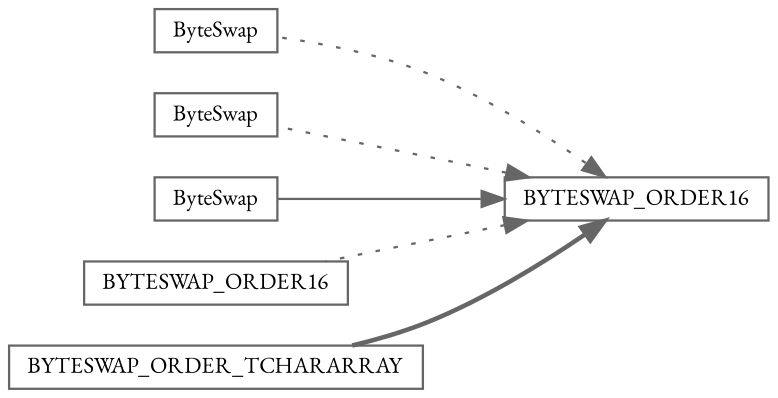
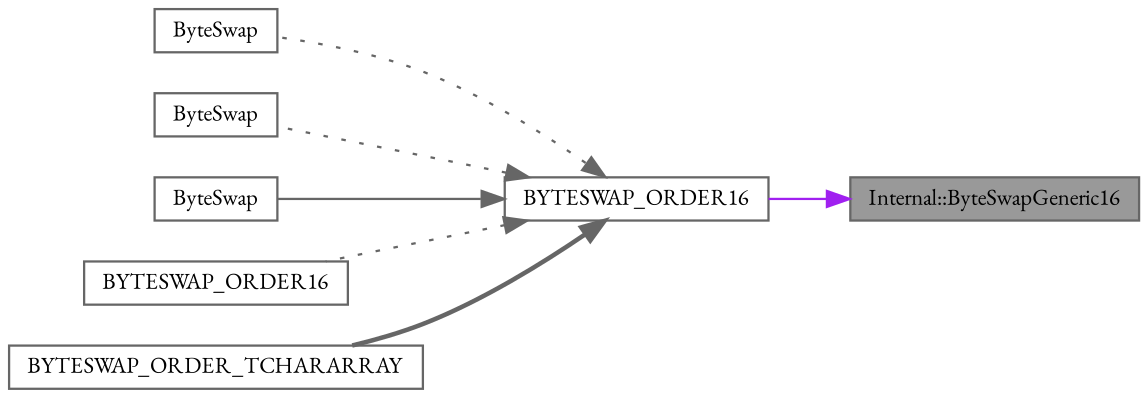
none -> (995, 199)
